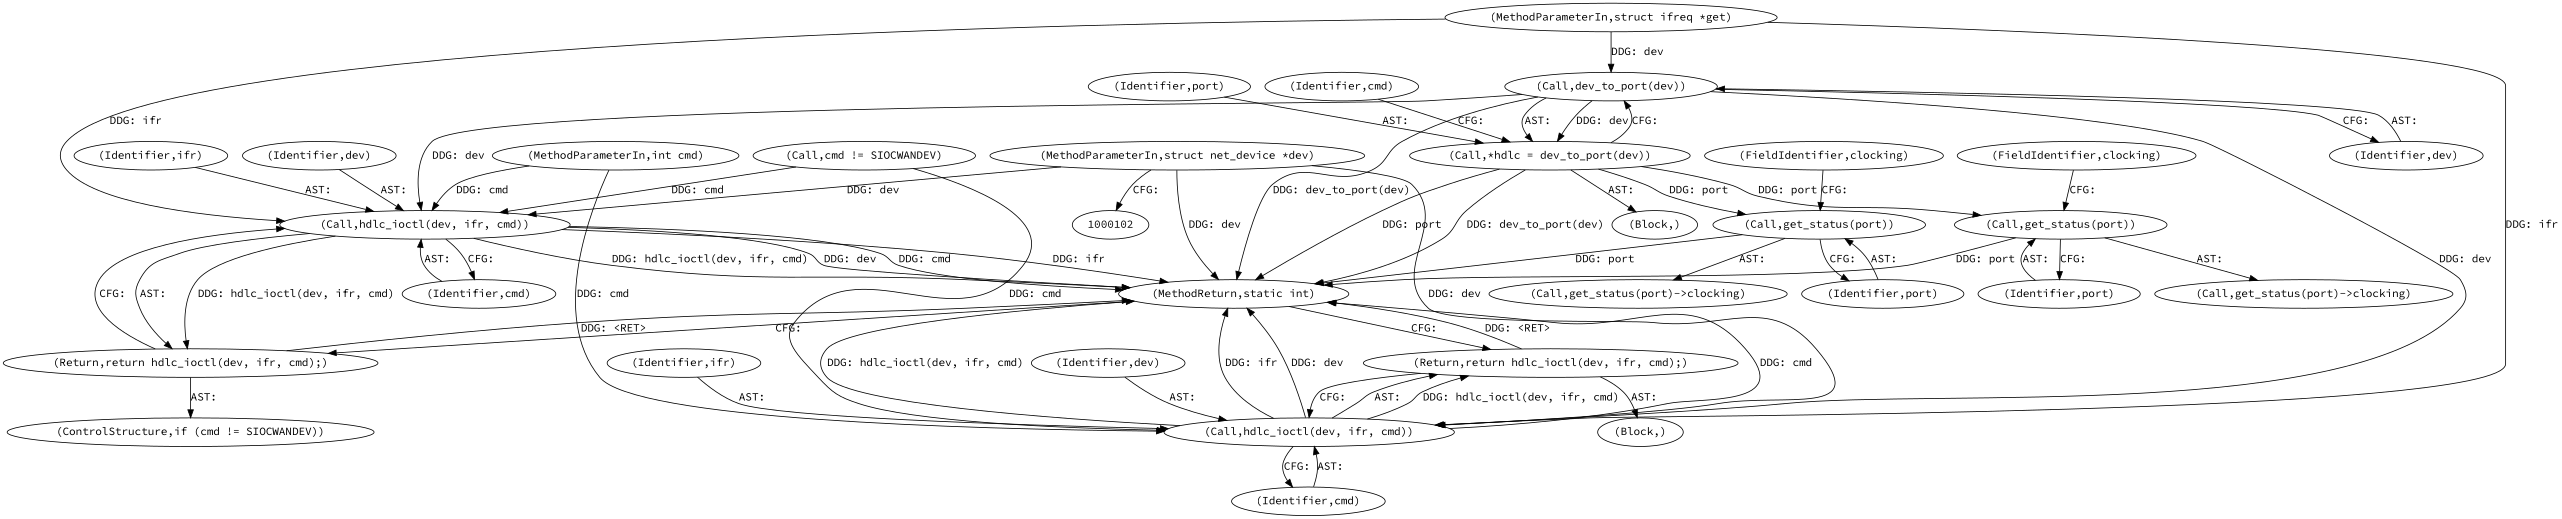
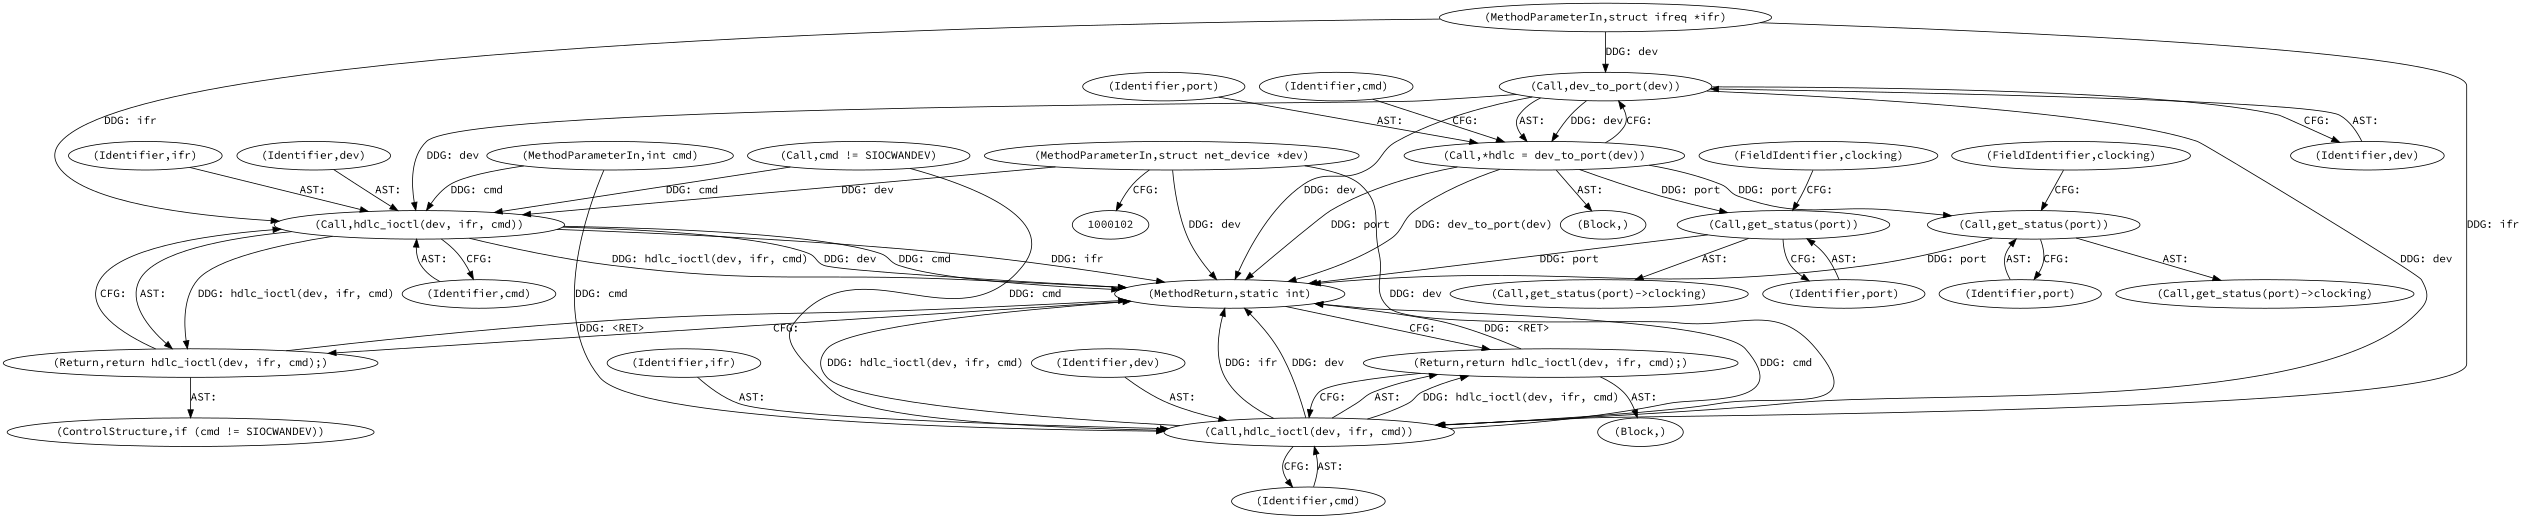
(1611, 17) -> (1605, 17)
(1342, 190) -> (1330, 190)
